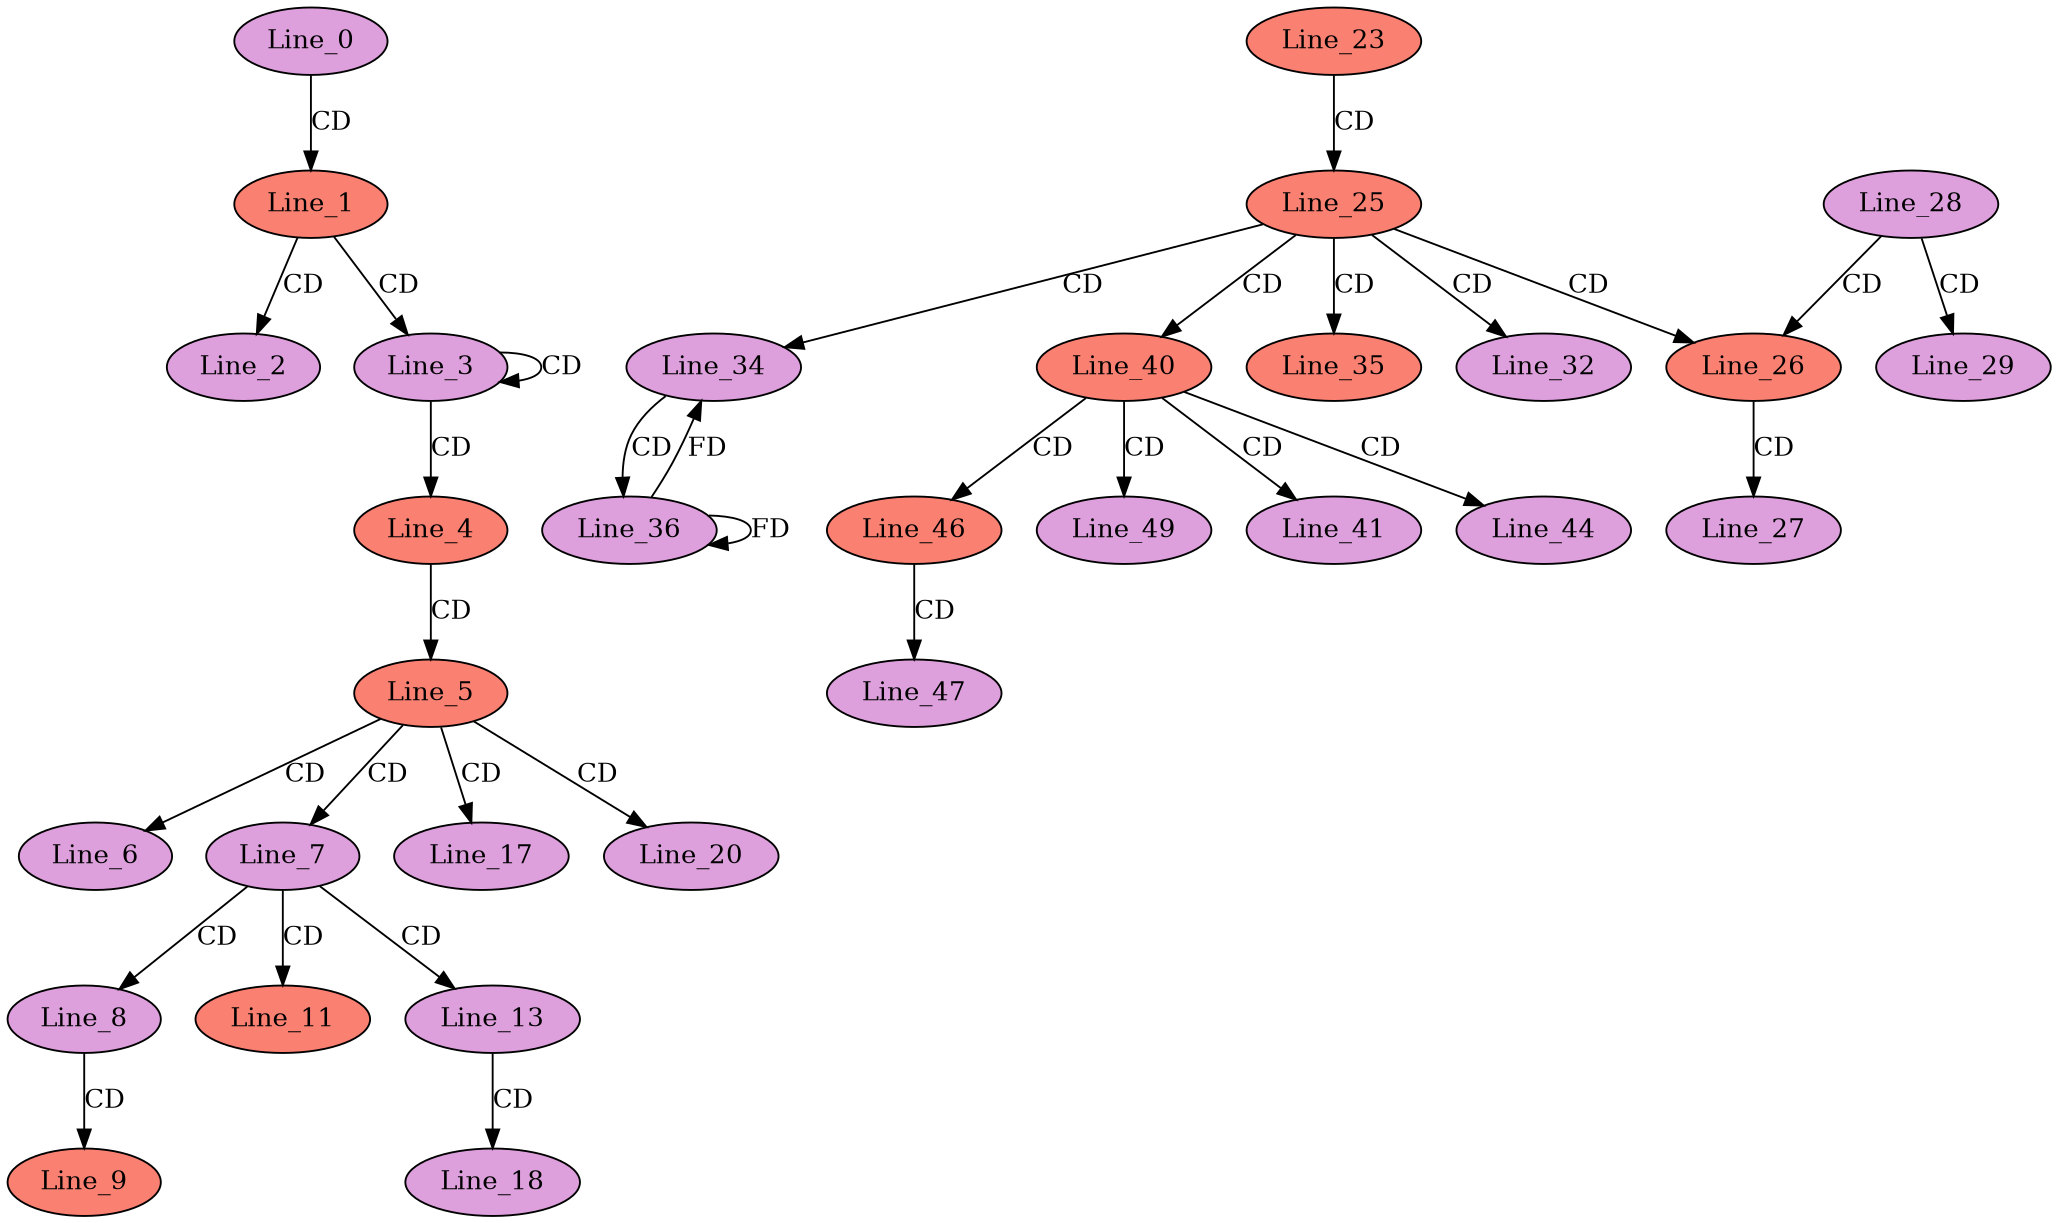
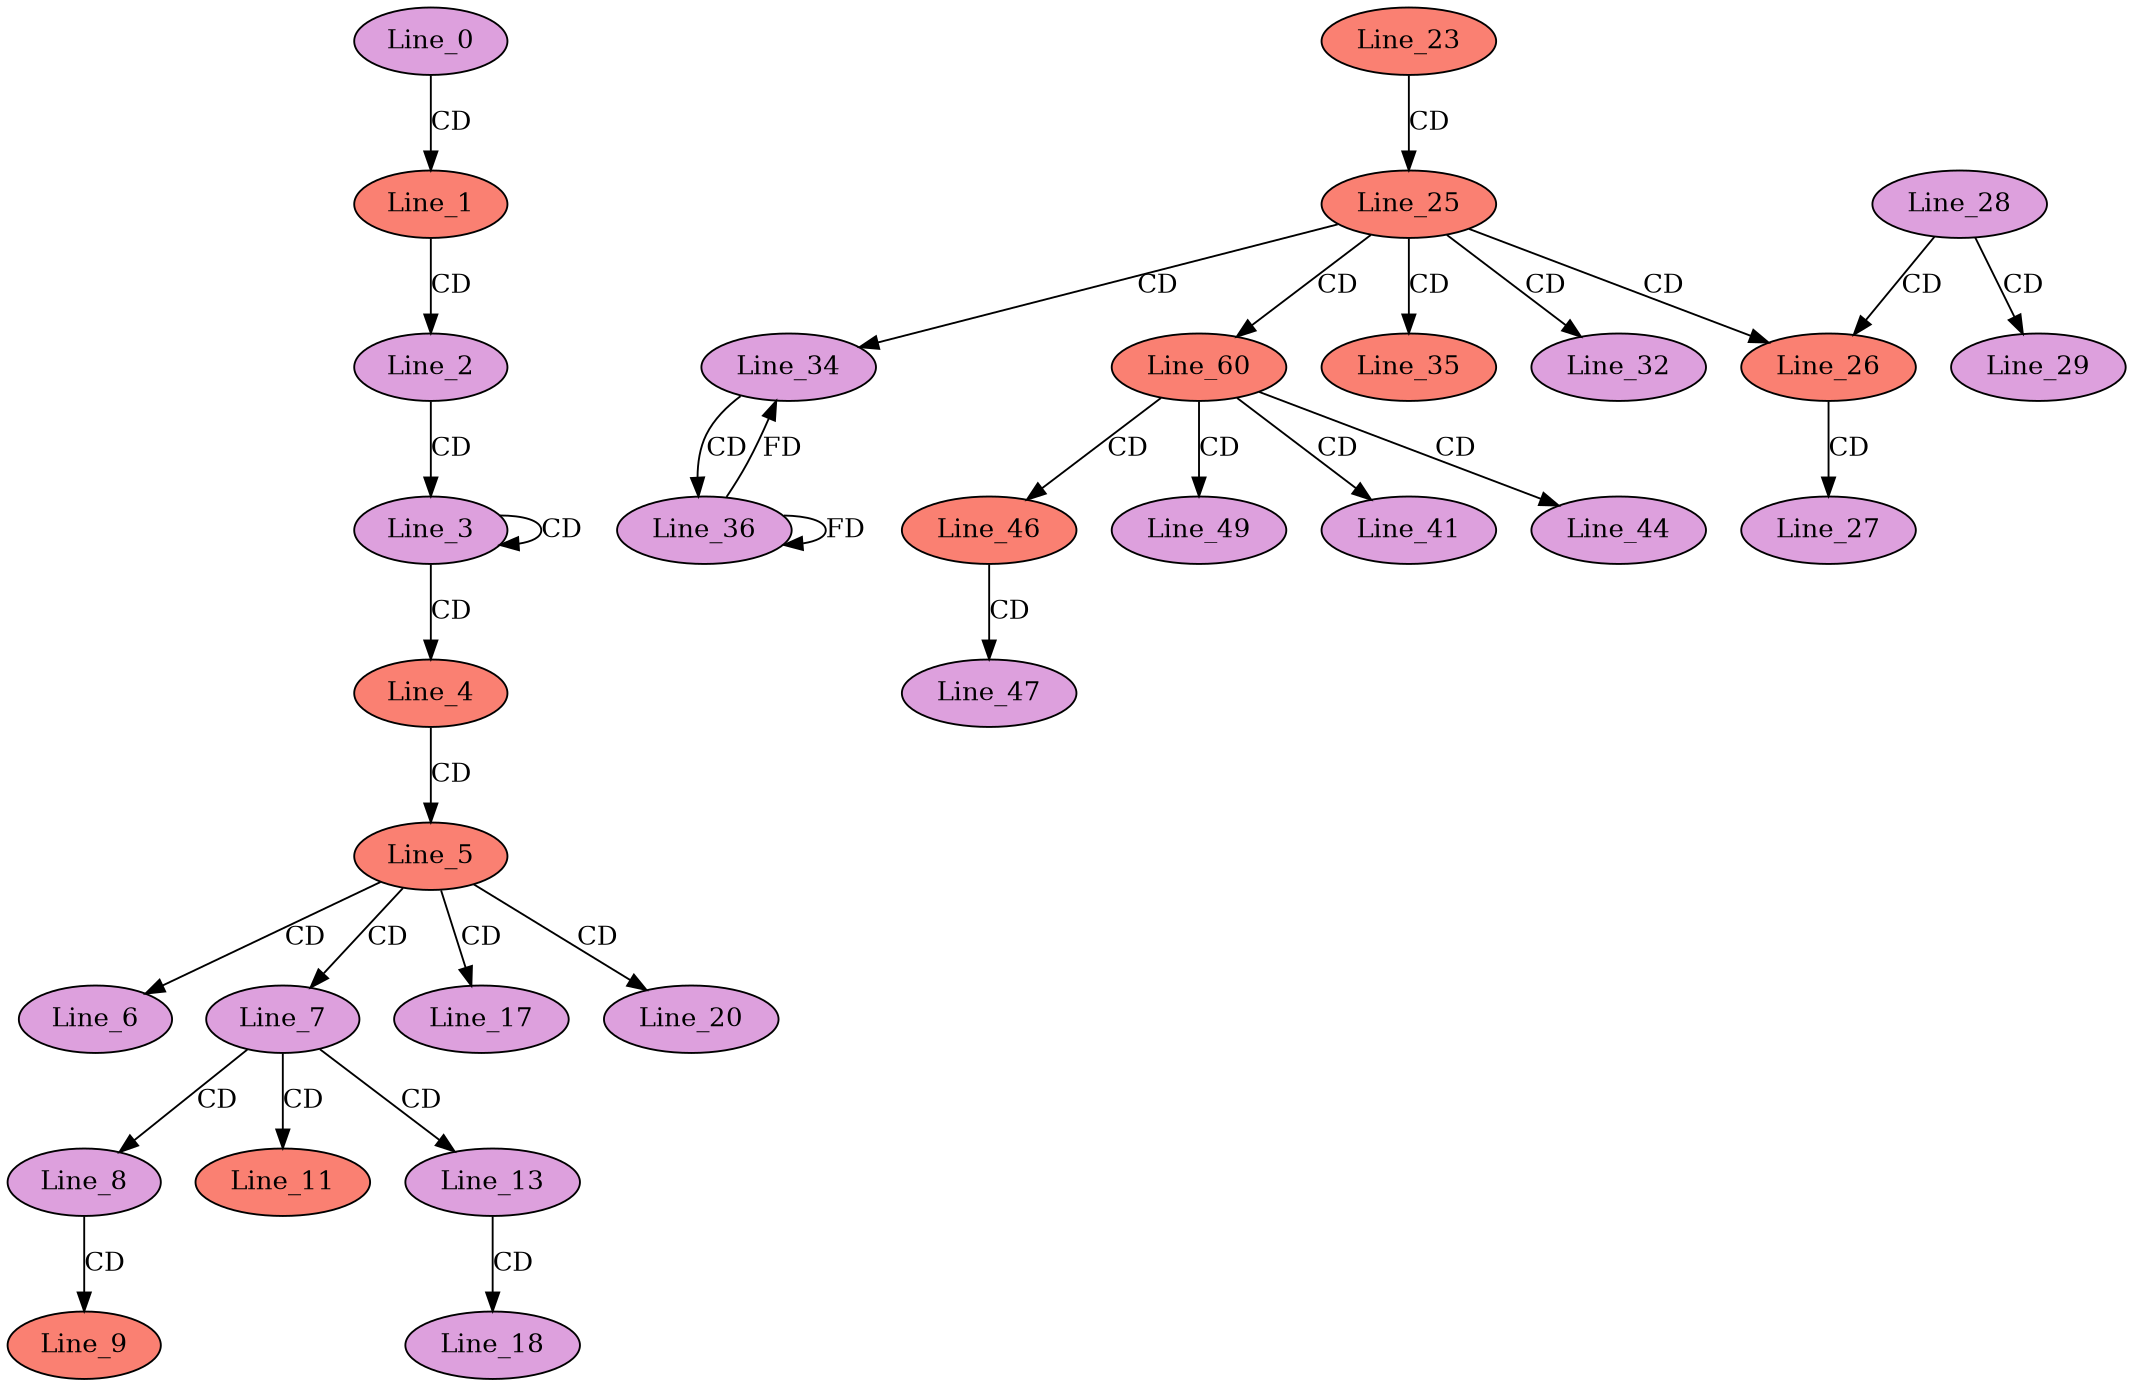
(365, 278) -> (431, 439)
(1124, 367) -> (1199, 367)
